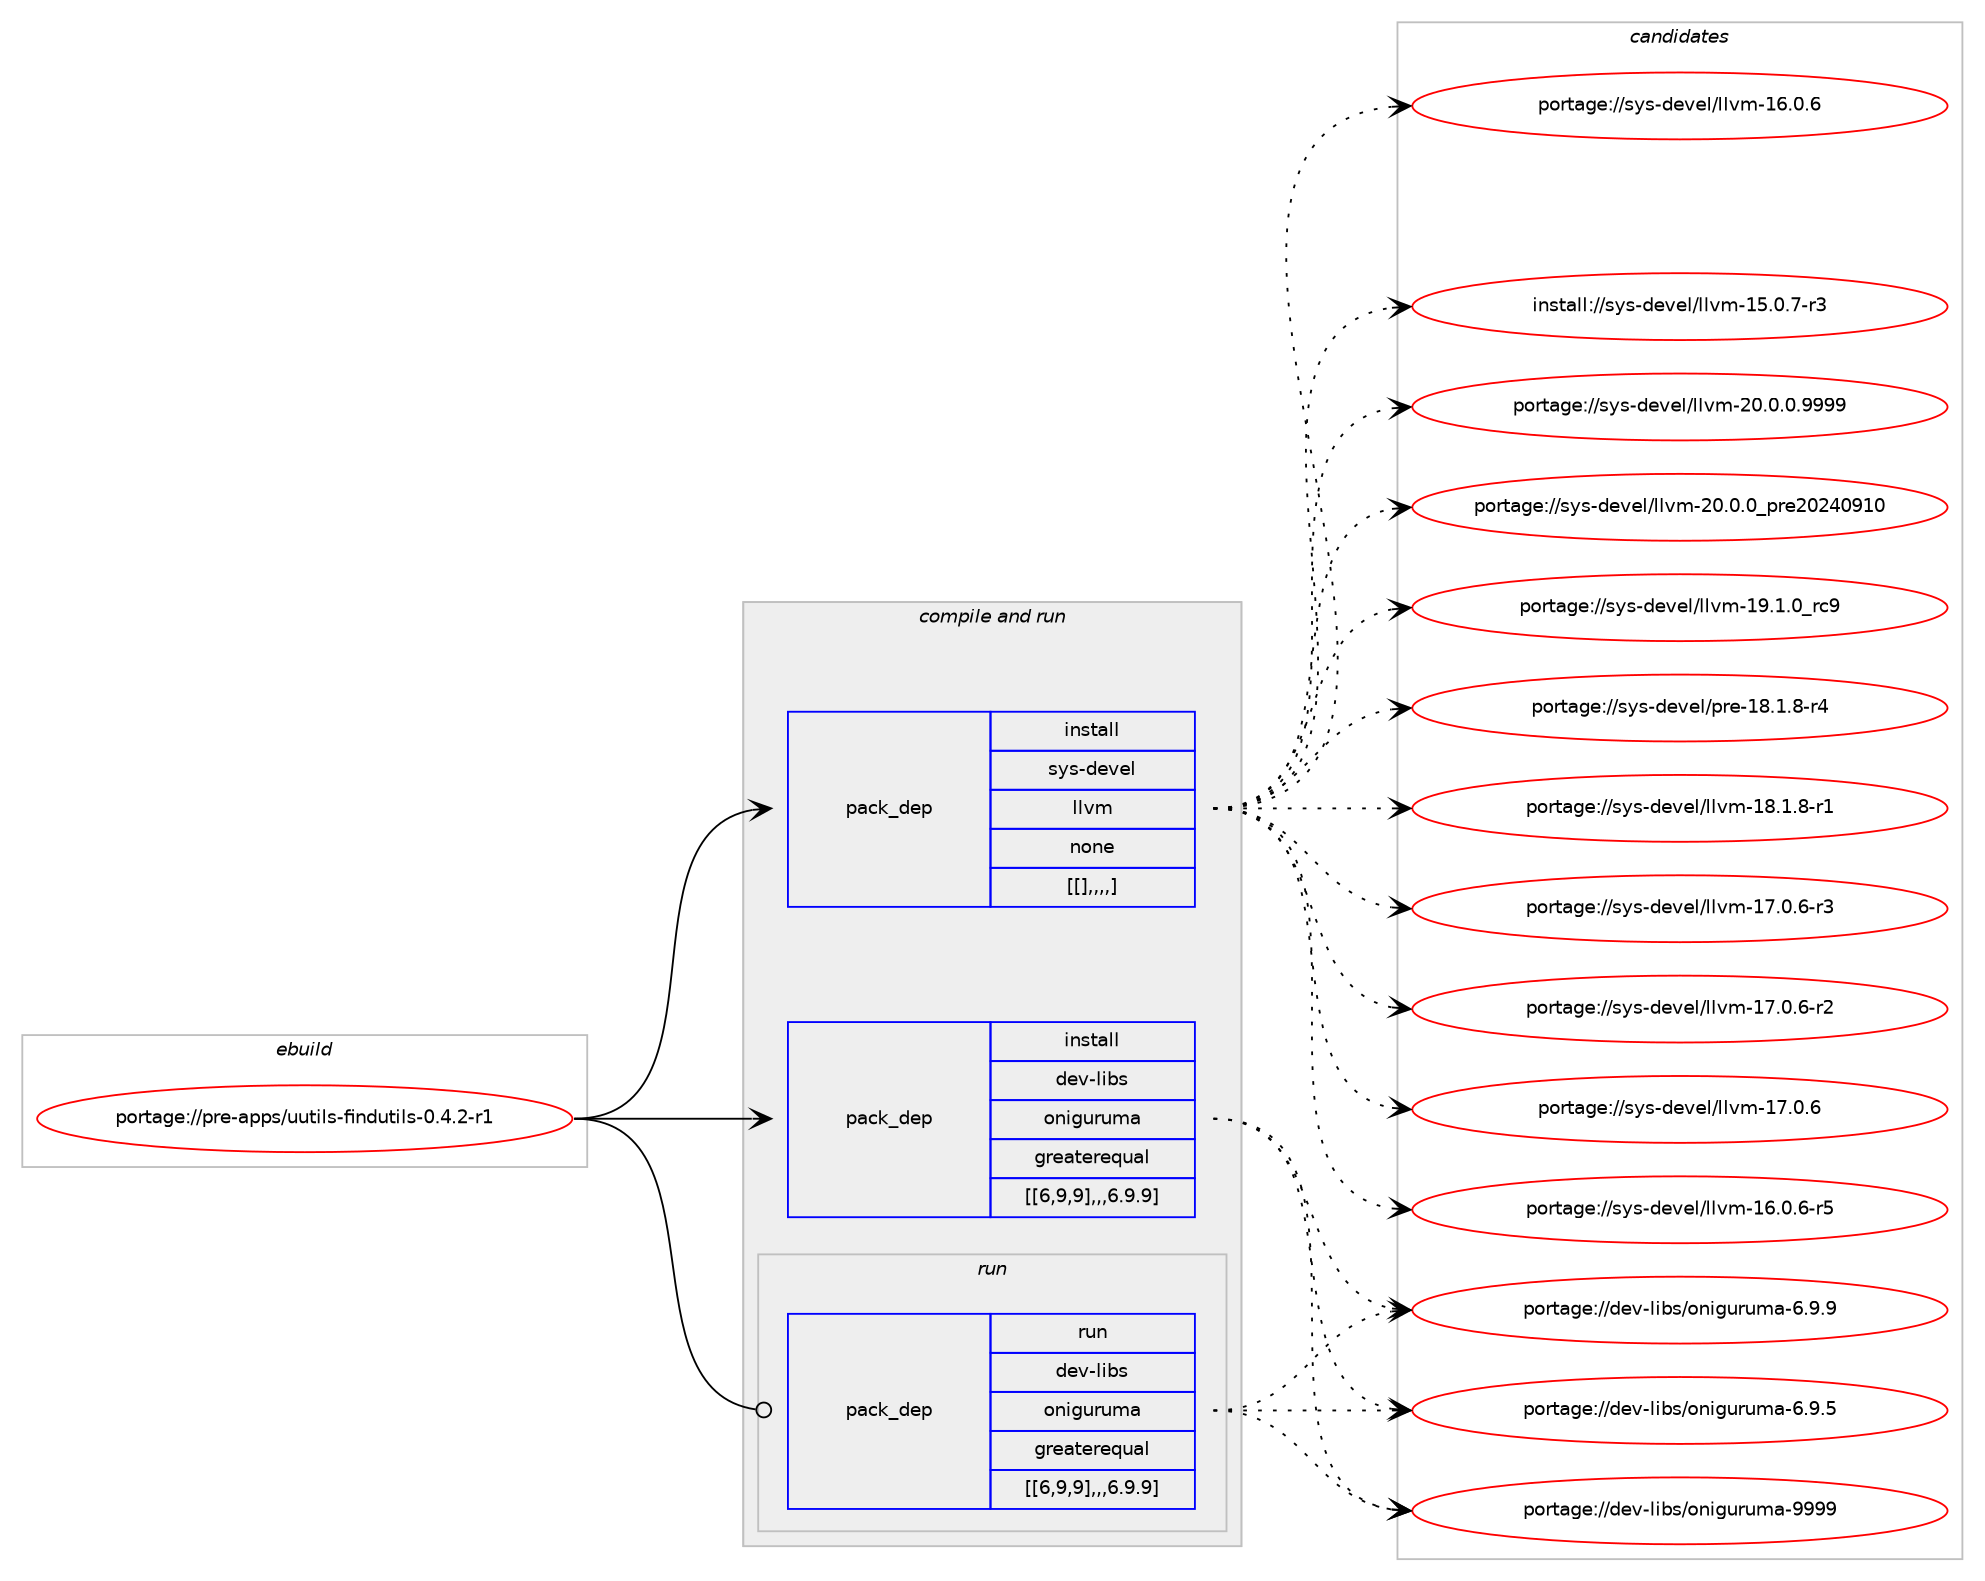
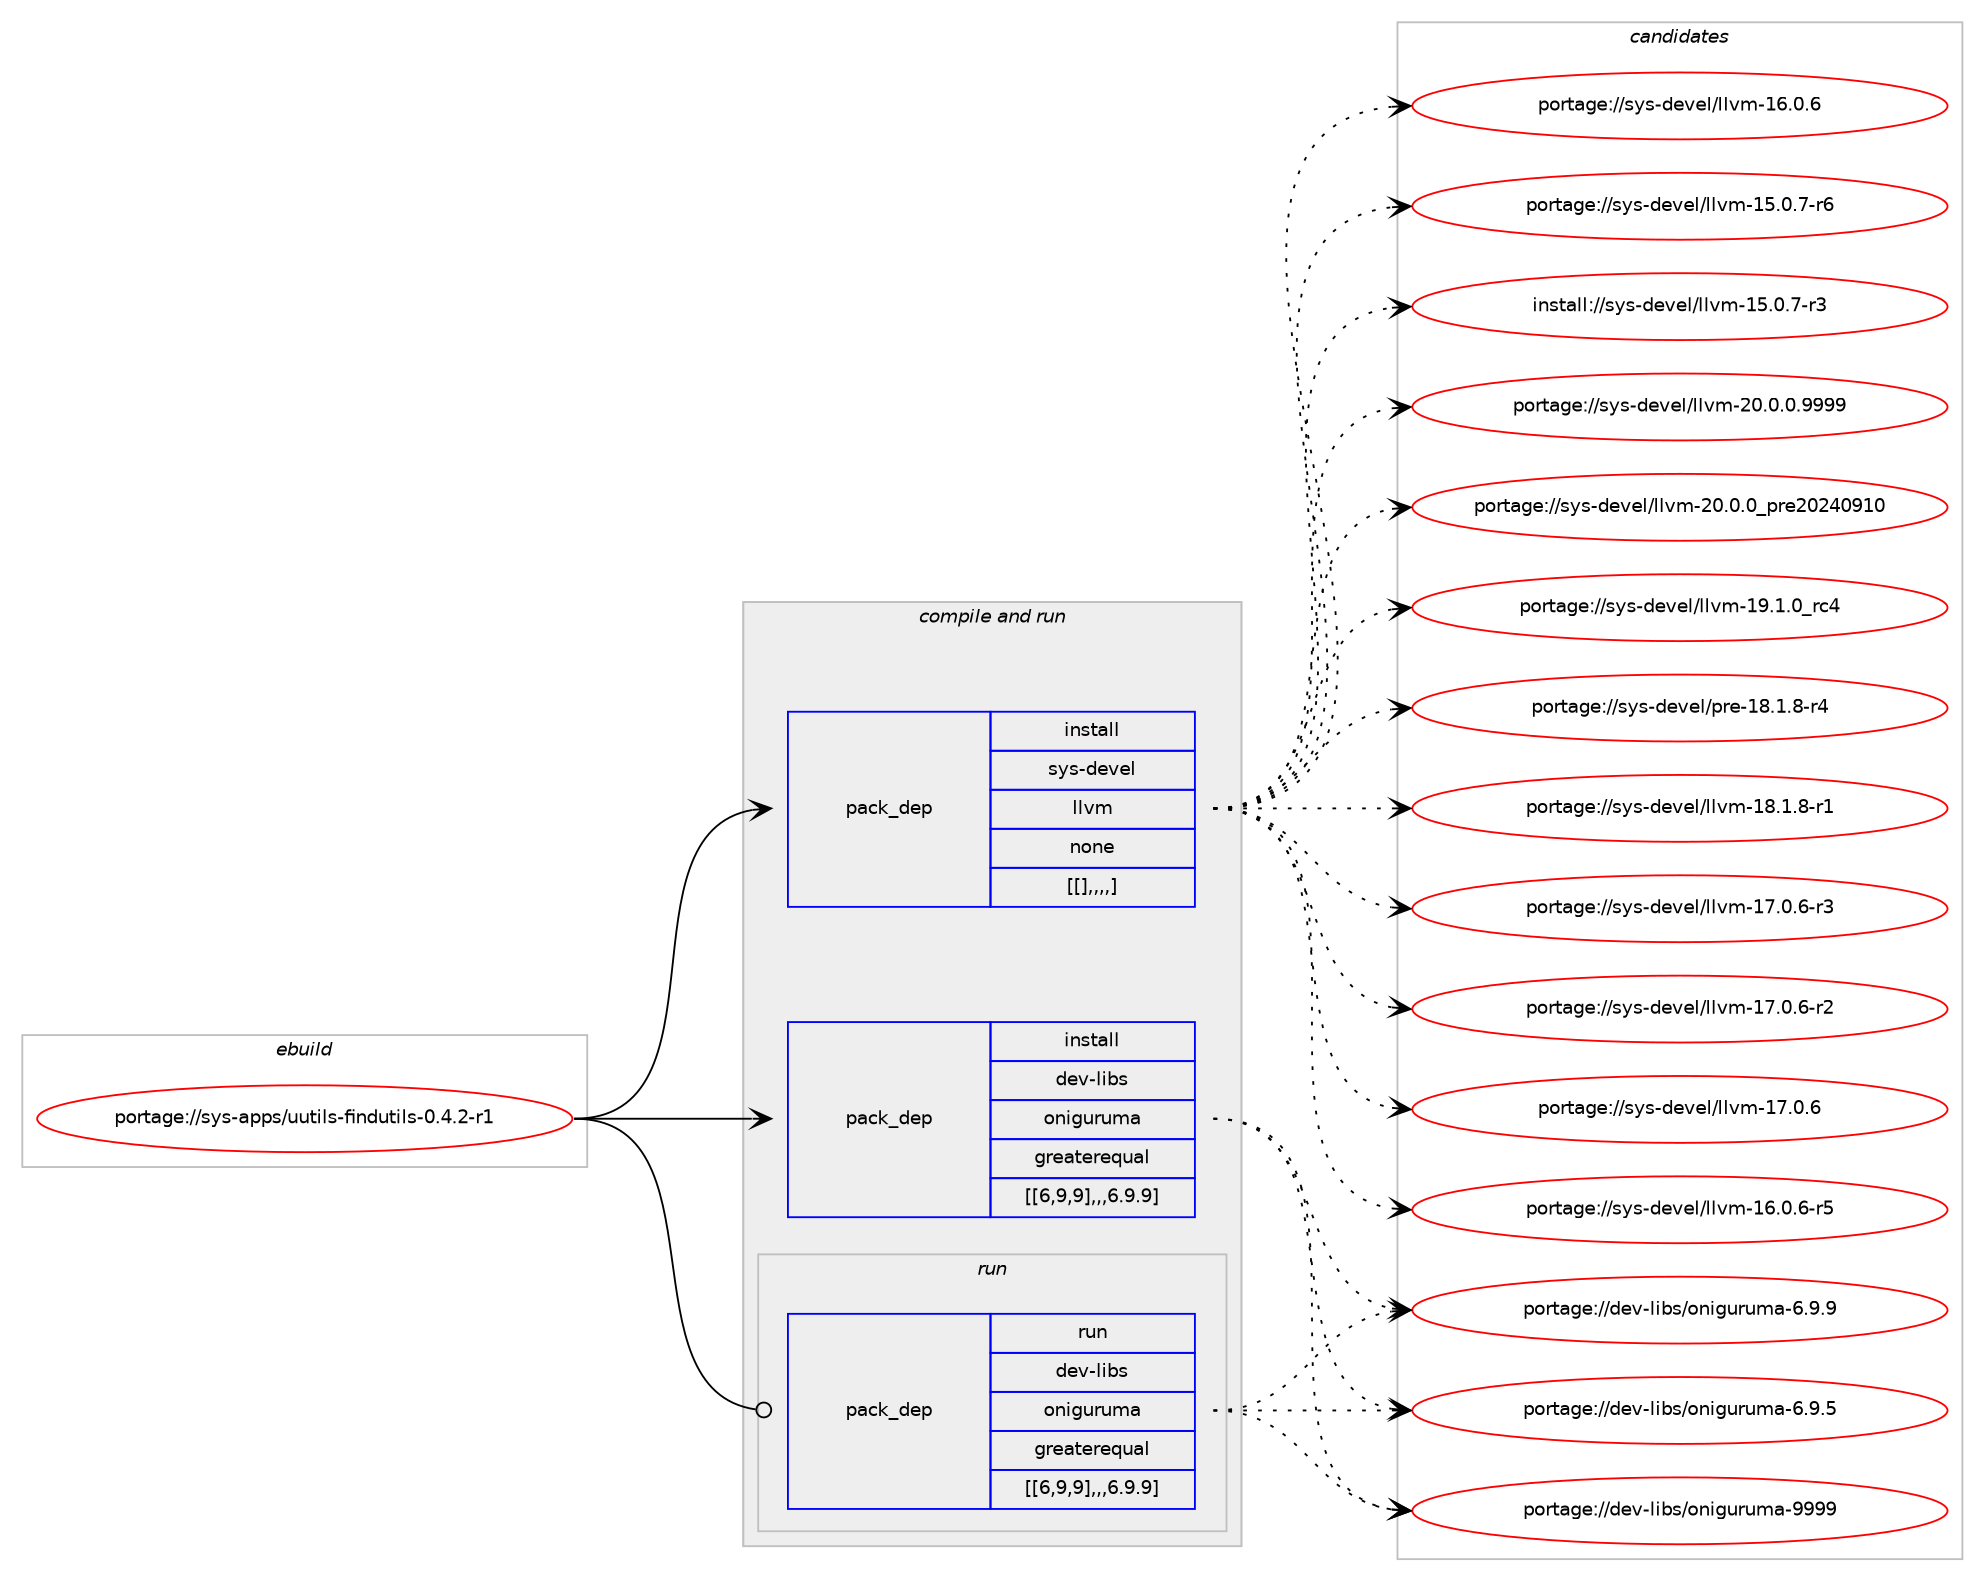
none -> (1680, 206)
(1680, 608) -> (1680, 608)
(305, 1119) -> (305, 1119)
